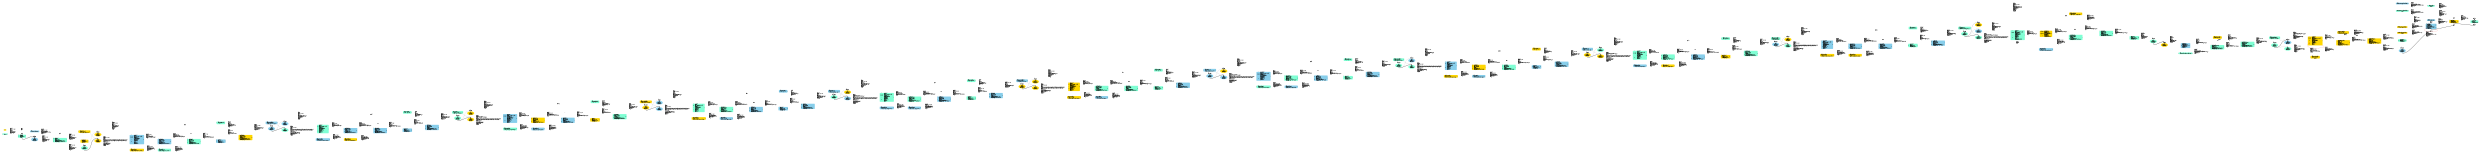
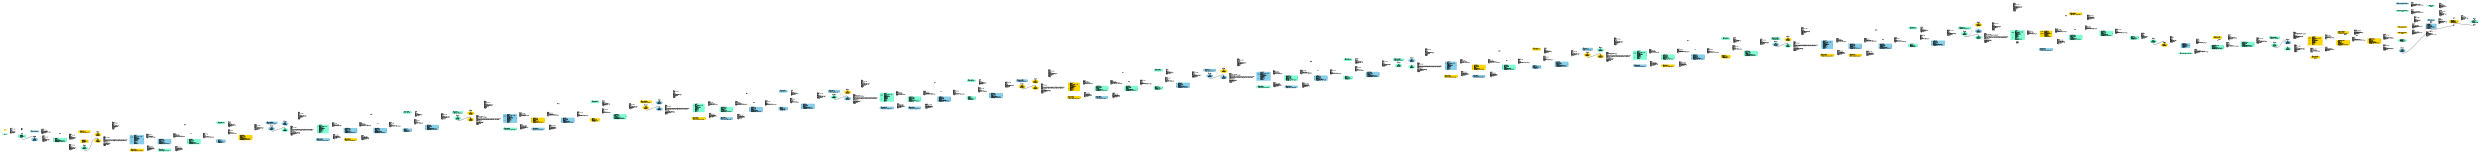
(1405, 66) -> none
